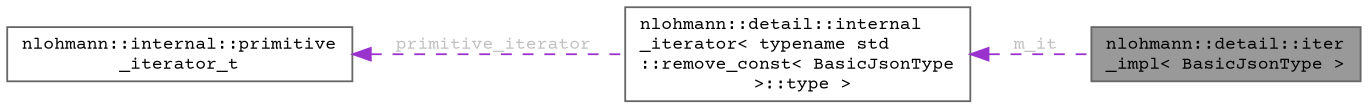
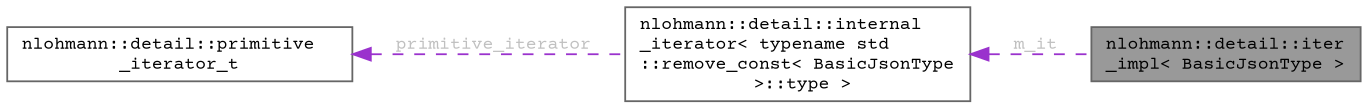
(180, 54) -> (180, 54)
